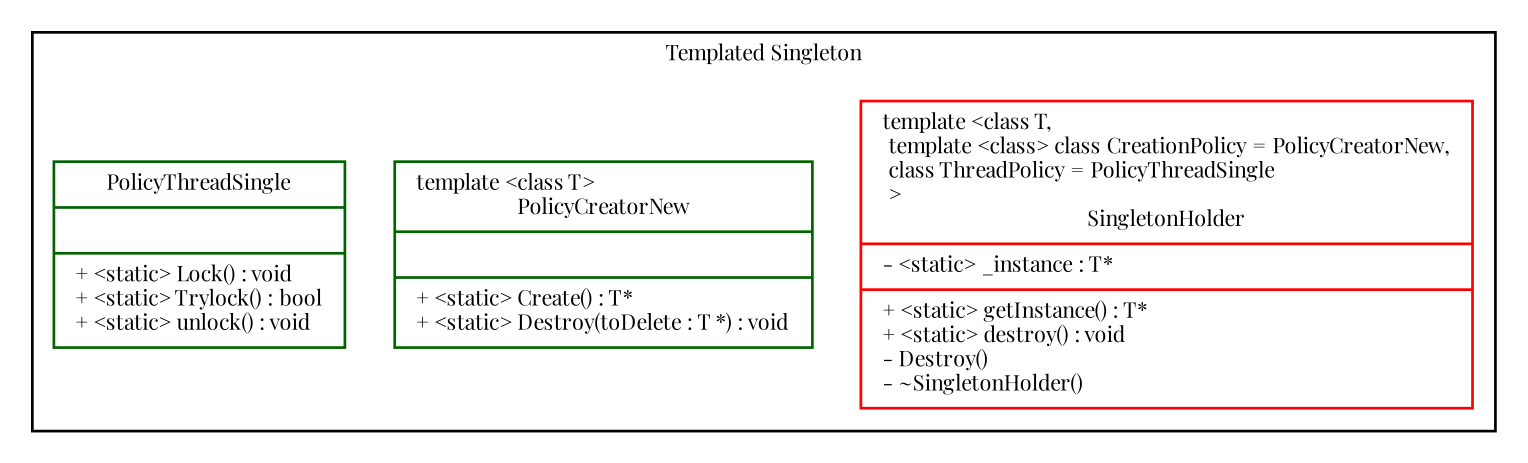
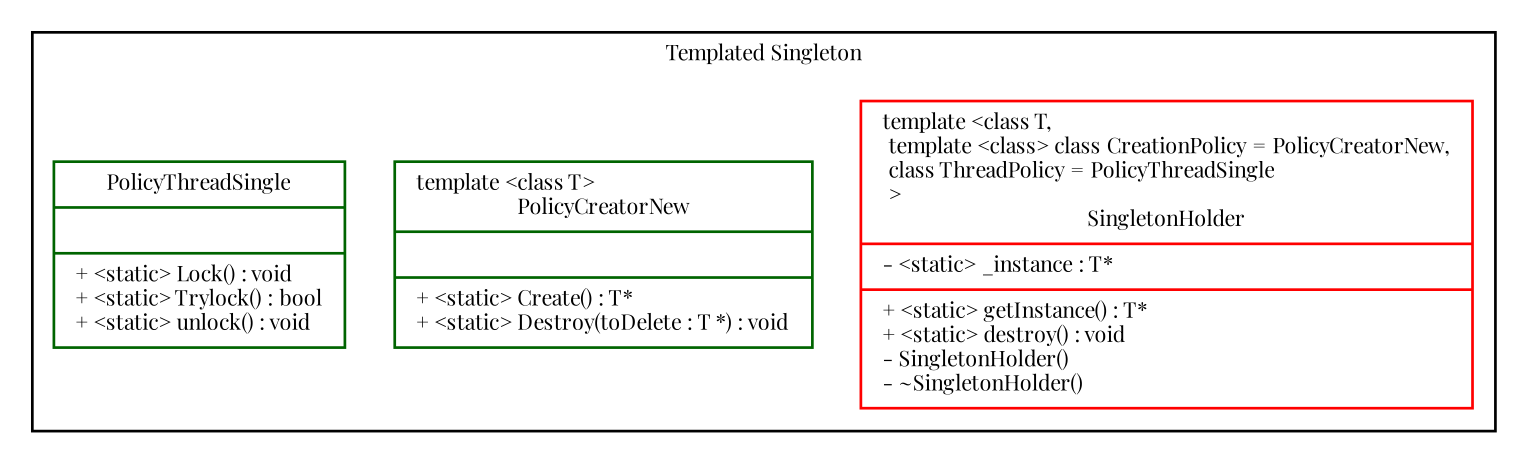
(936, 360) -> (977, 360)
